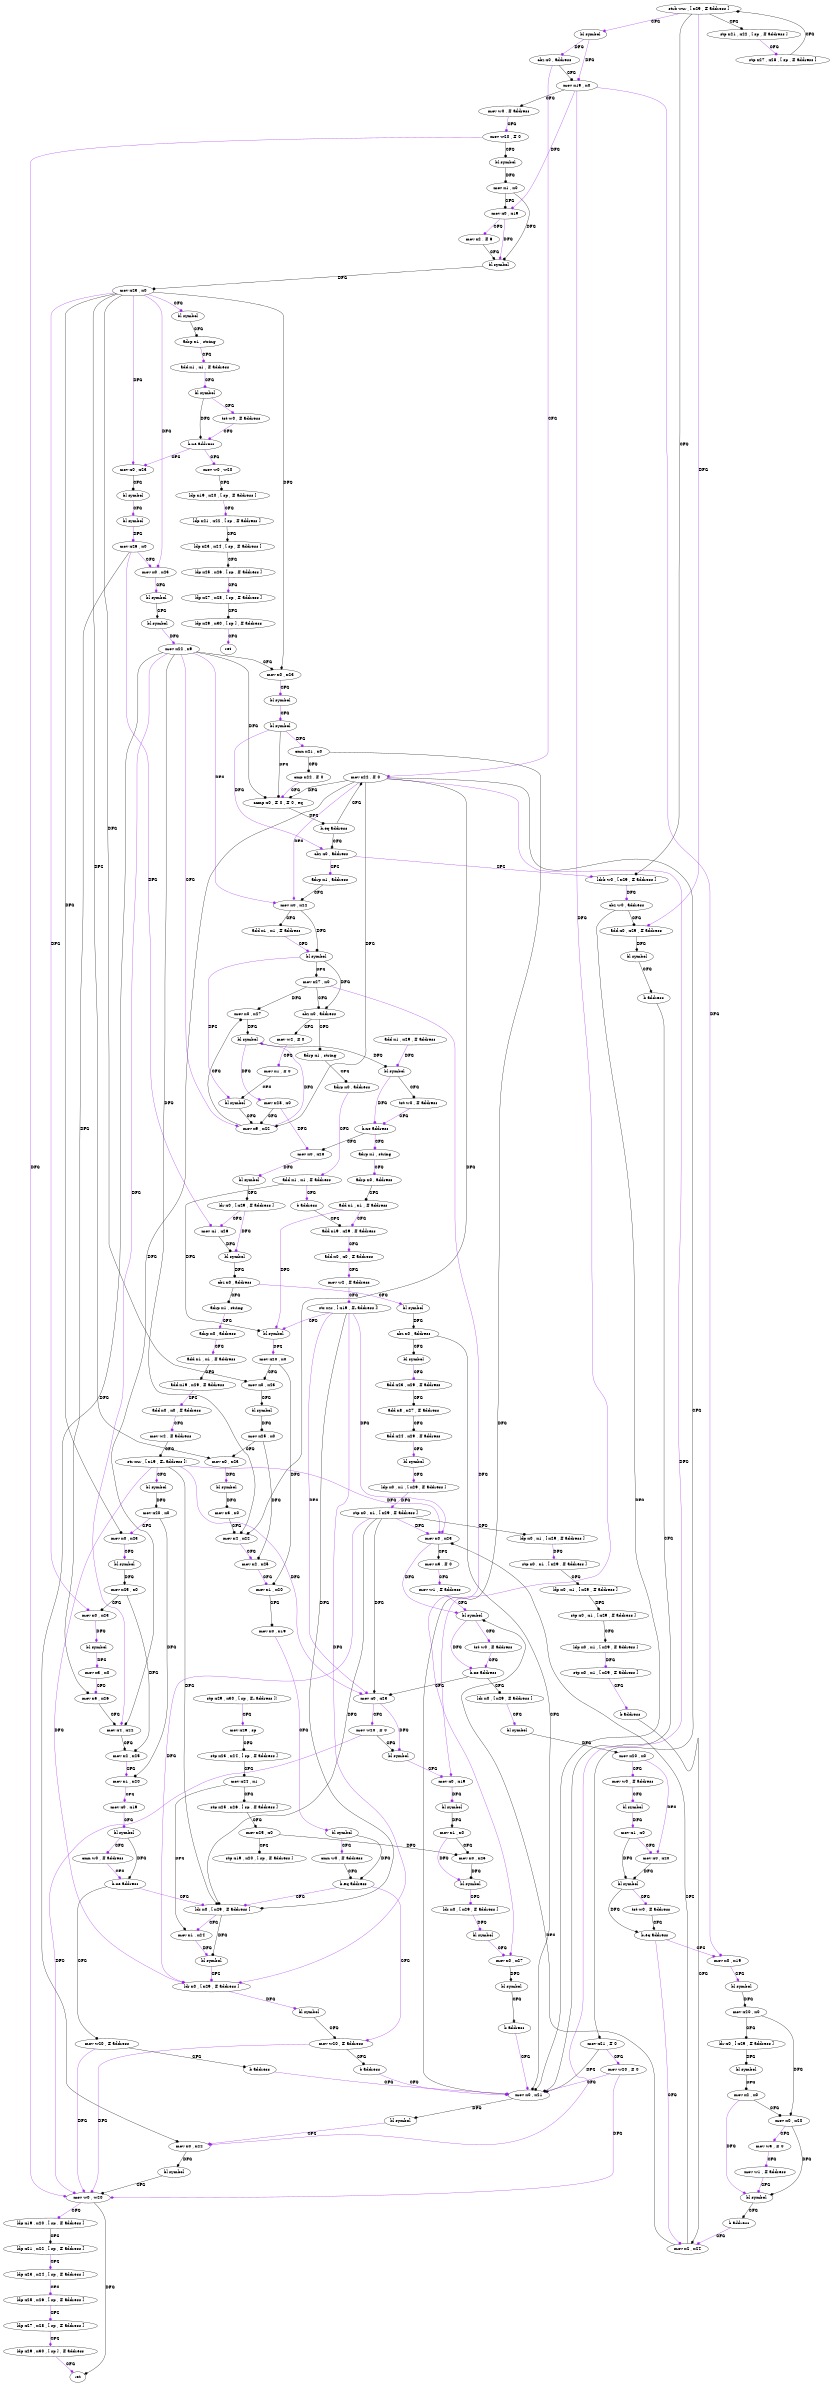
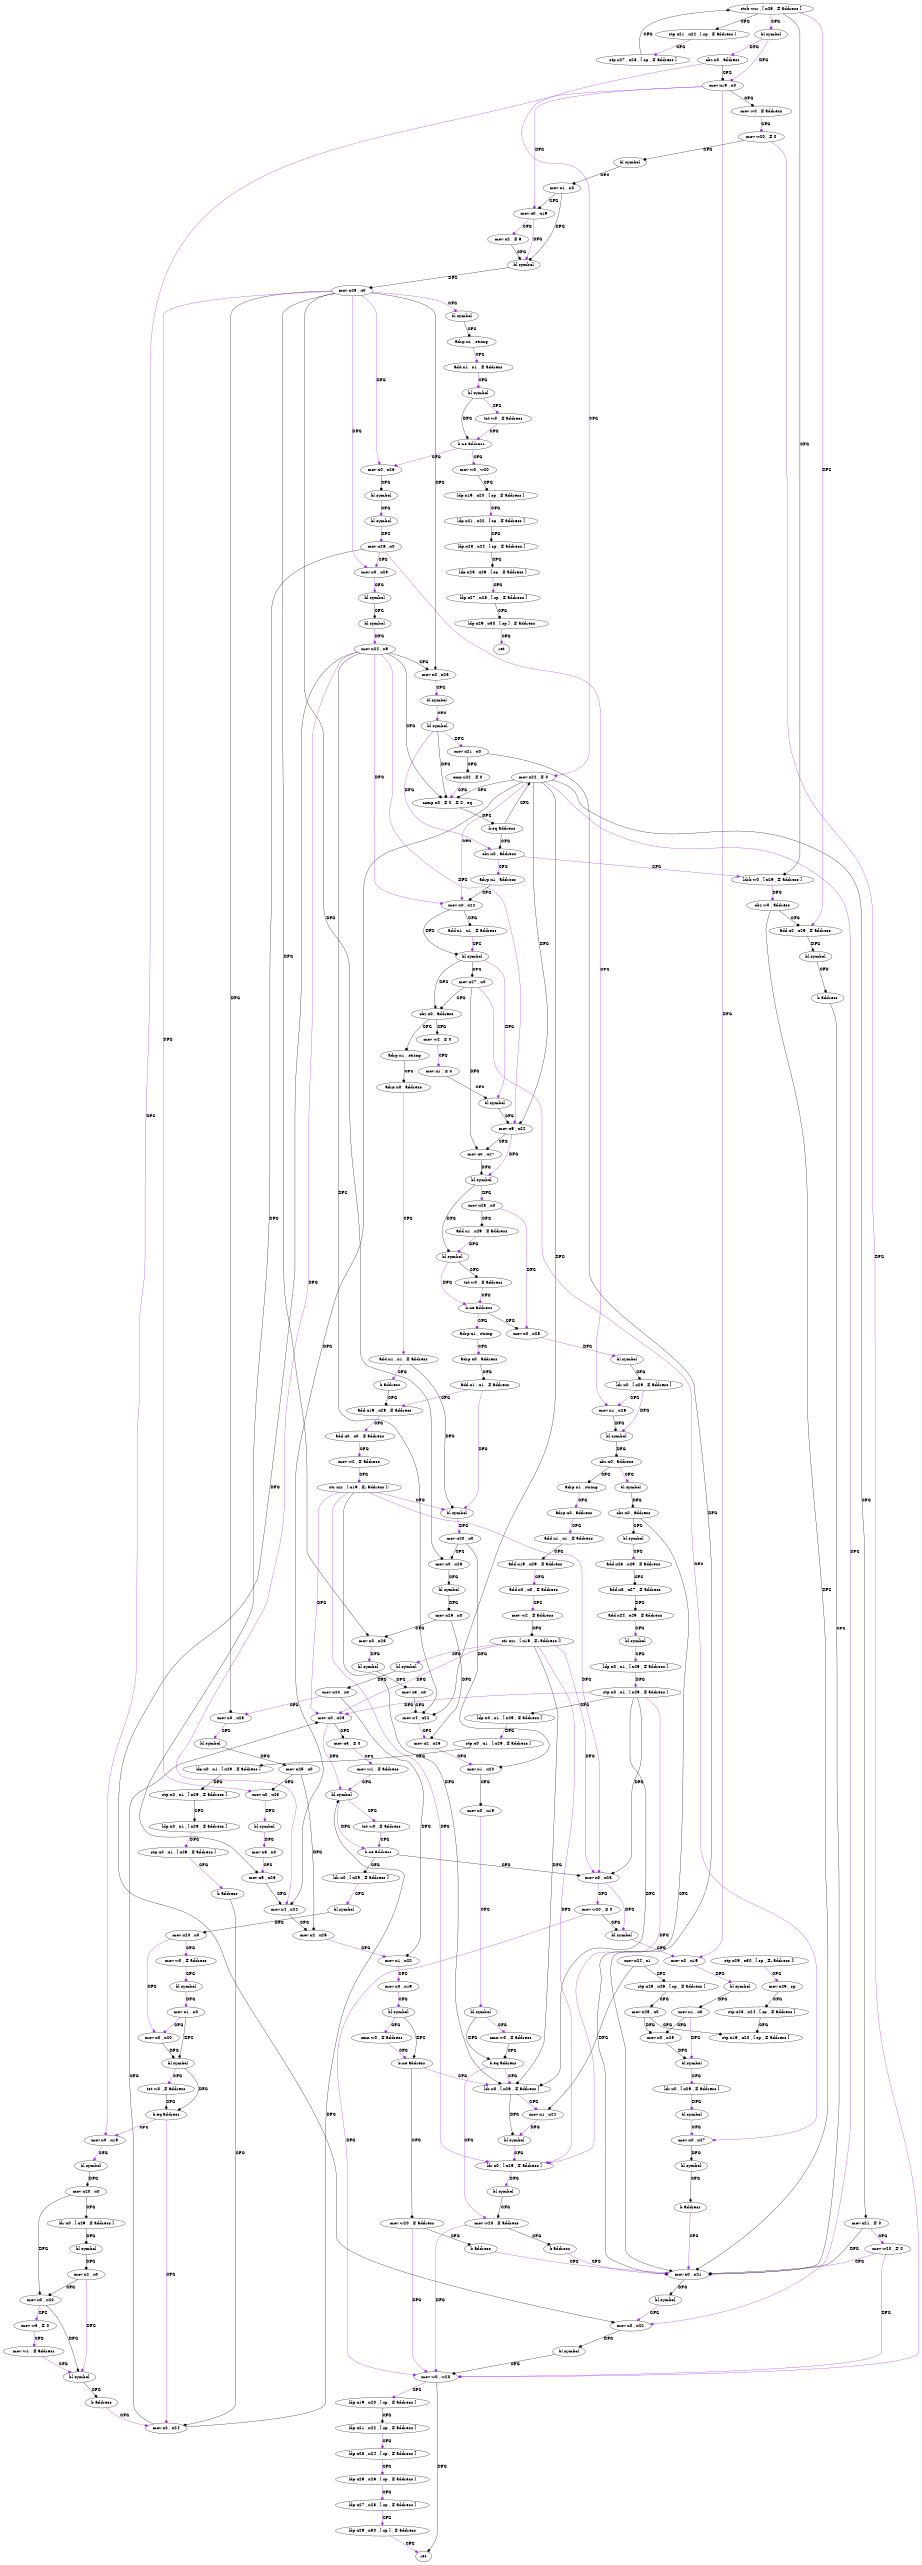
(254, 726) -> (411, 726)
(309, 752) -> (468, 752)
(313, 790) -> (482, 790)
(191, 880) -> (463, 880)
(268, 1115) -> (482, 1217)
(418, 1423) -> (640, 1603)
(244, 1768) -> (759, 2024)
